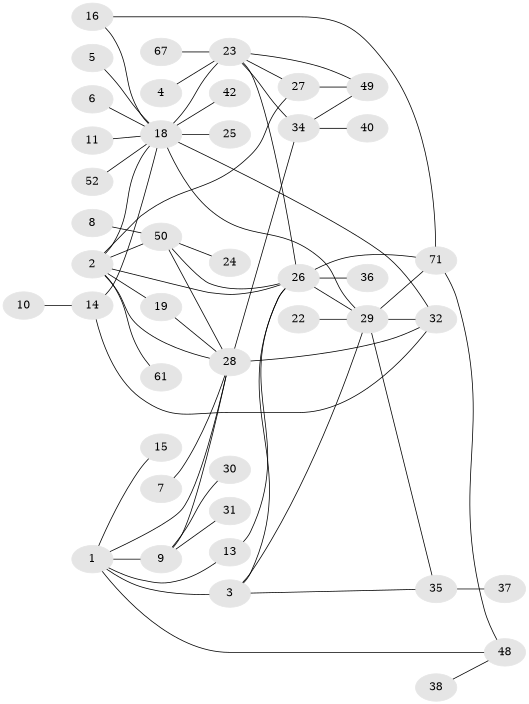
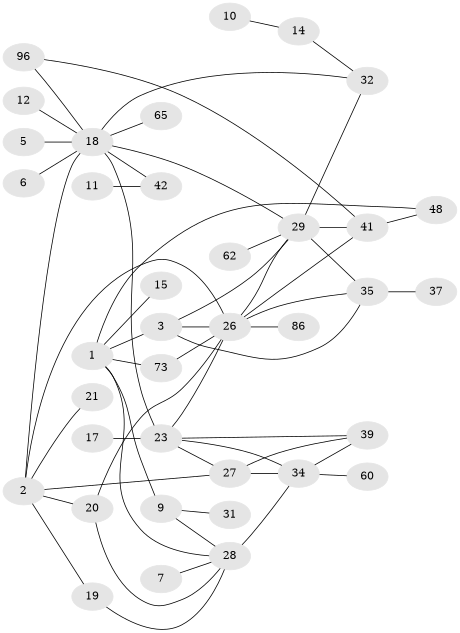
(92, 17) -> (24, 57)
(161, 52) -> (92, 438)
(367, 87) -> (367, 435)
(161, 93) -> none
(367, 128) -> (367, 477)
(230, 134) -> (161, 116)
(127, 138) -> (127, 186)
(92, 182) -> (24, 101)
(92, 223) -> none
(161, 237) -> (92, 509)
(131, 238) -> none
(436, 260) -> (367, 228)
(230, 263) -> none
(367, 278) -> (299, 327)
none -> (296, 302)
(299, 319) -> (230, 257)
(146, 331) -> none
(337, 351) -> none
(161, 377) -> (92, 397)
(230, 470) -> none
none -> (264, 474)
(230, 552) -> (161, 368)
(436, 688) -> none
